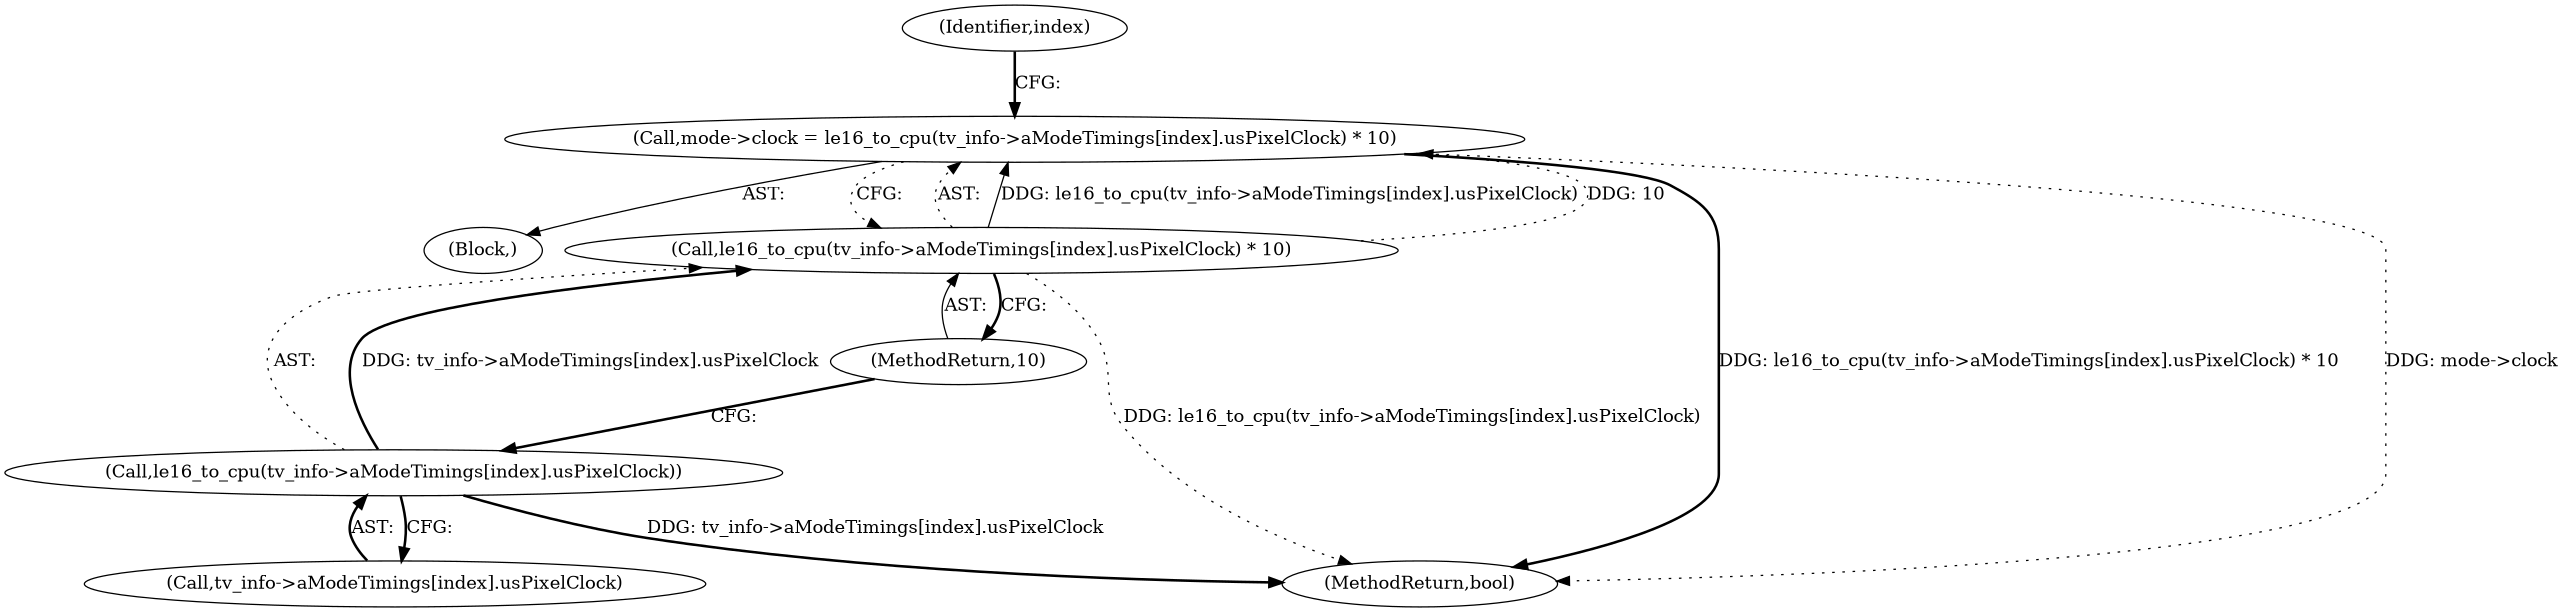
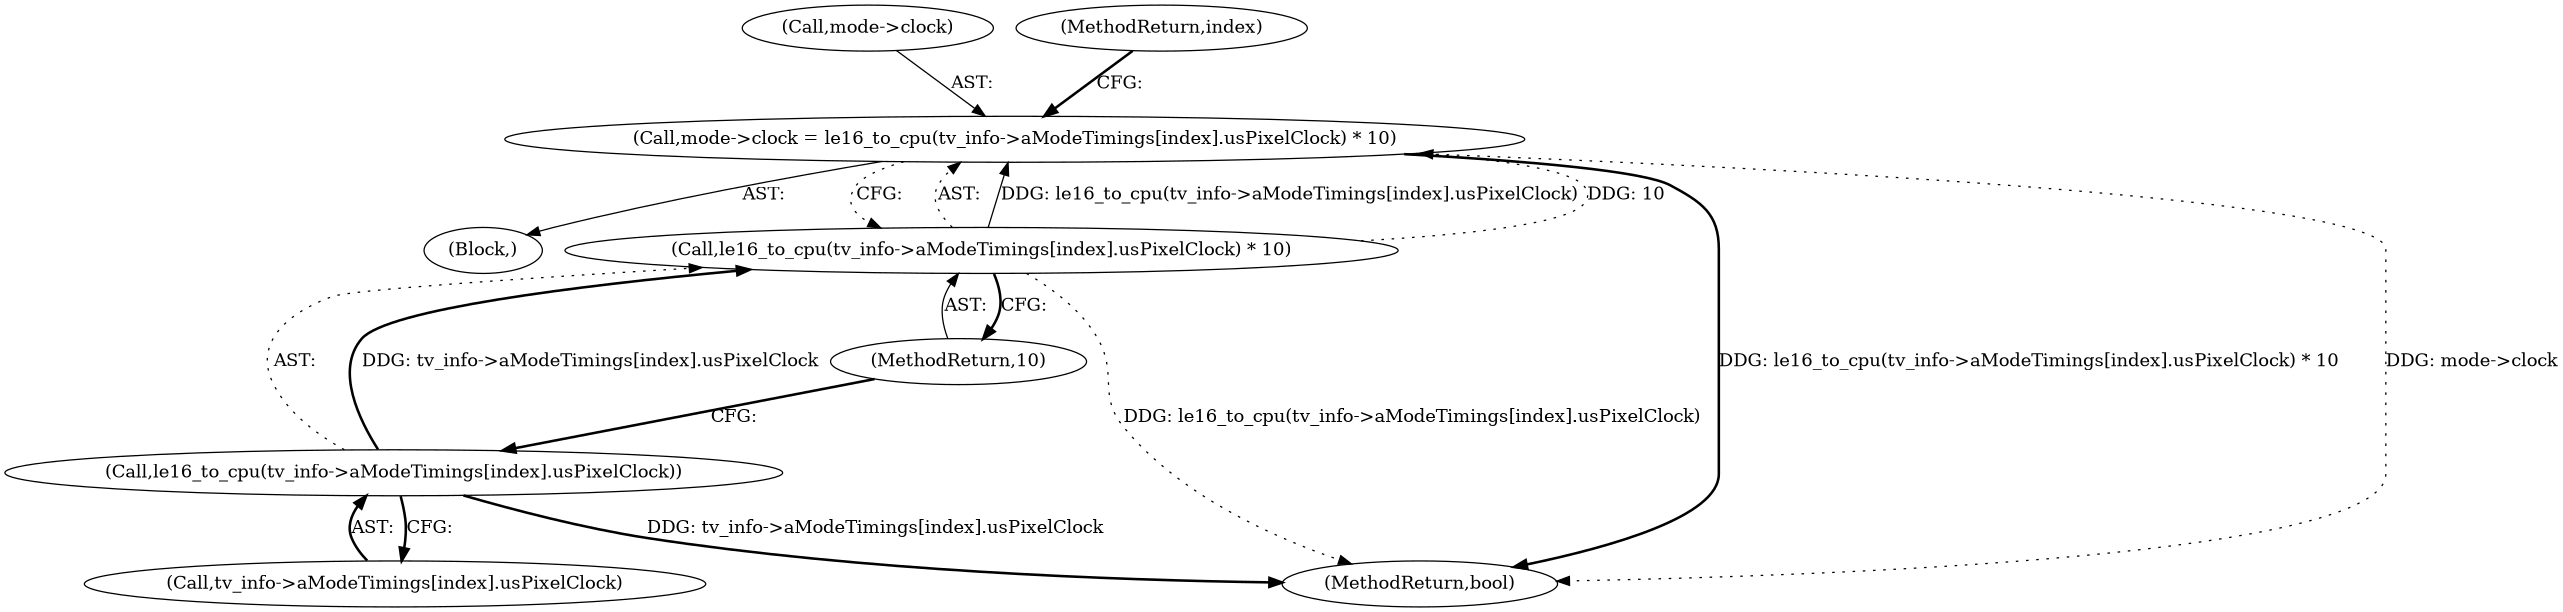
none -> (868, 28)
(1015, 28) -> (1162, 28)
